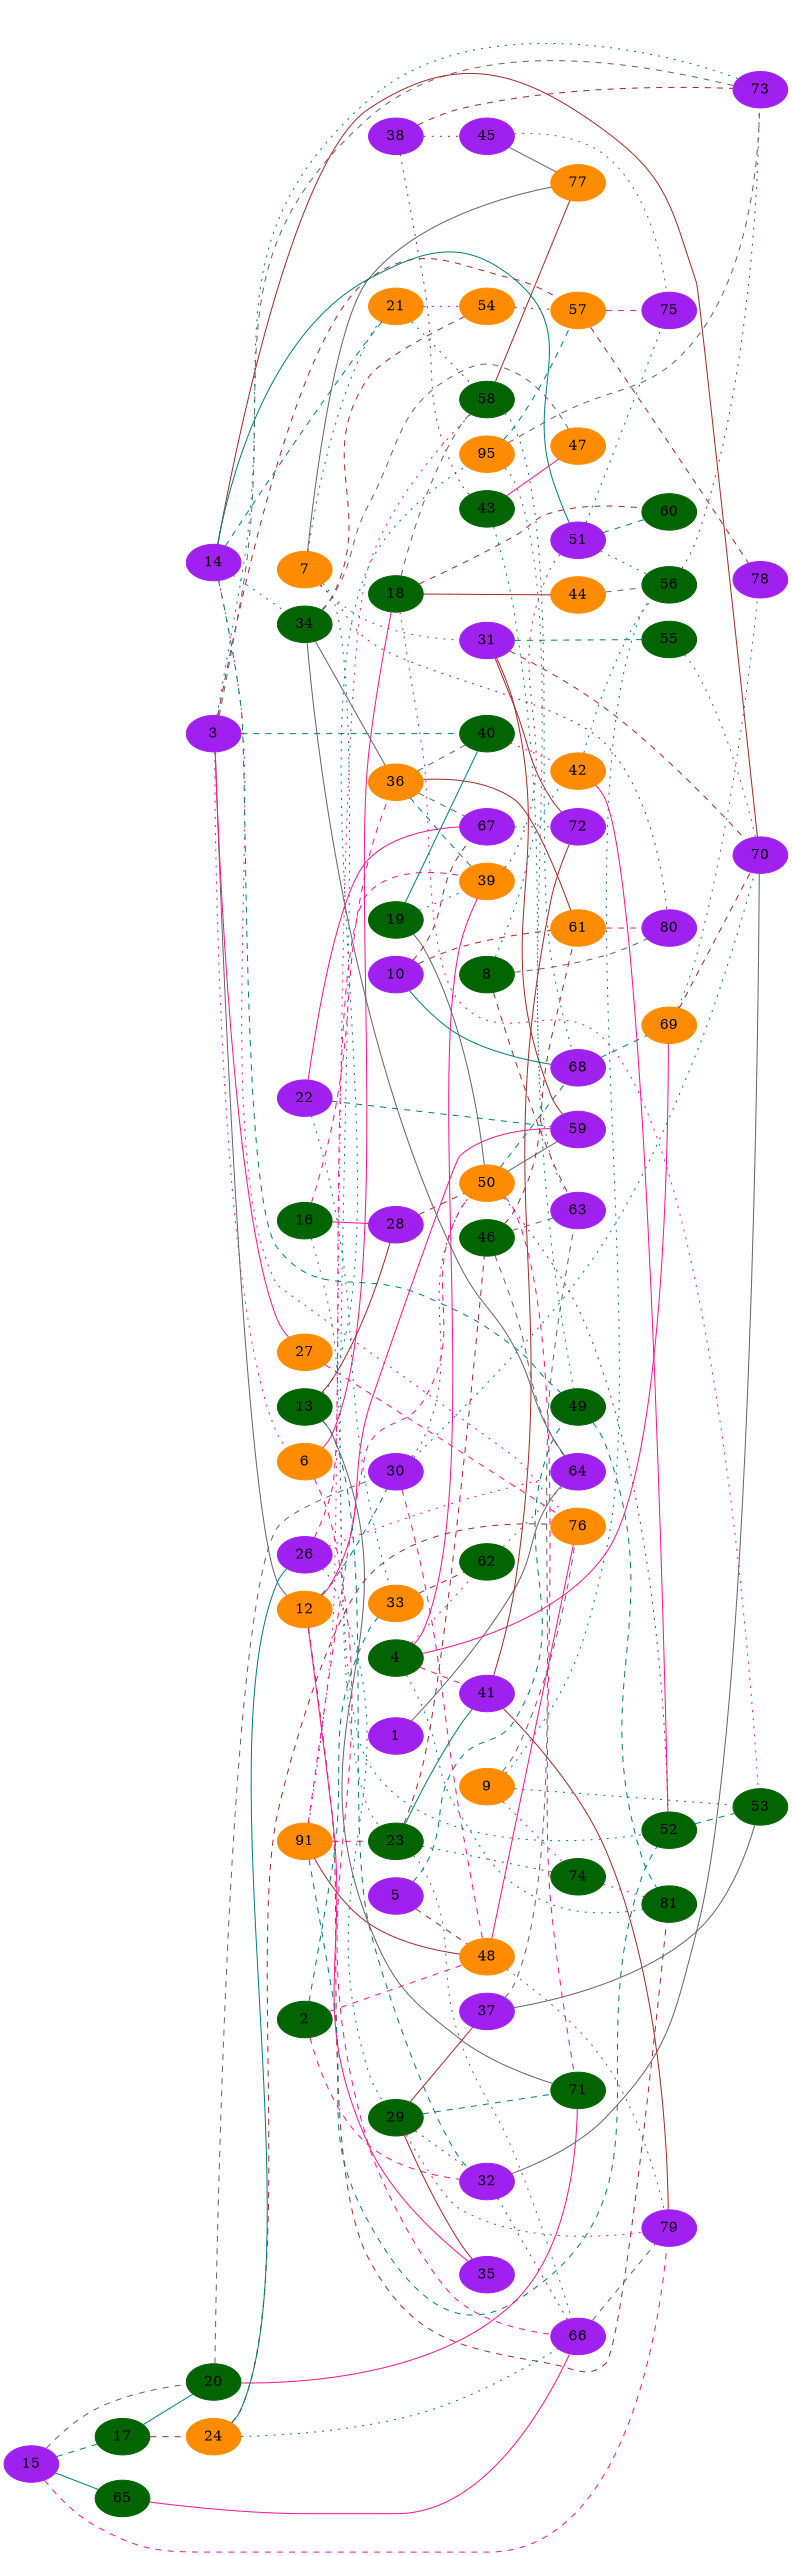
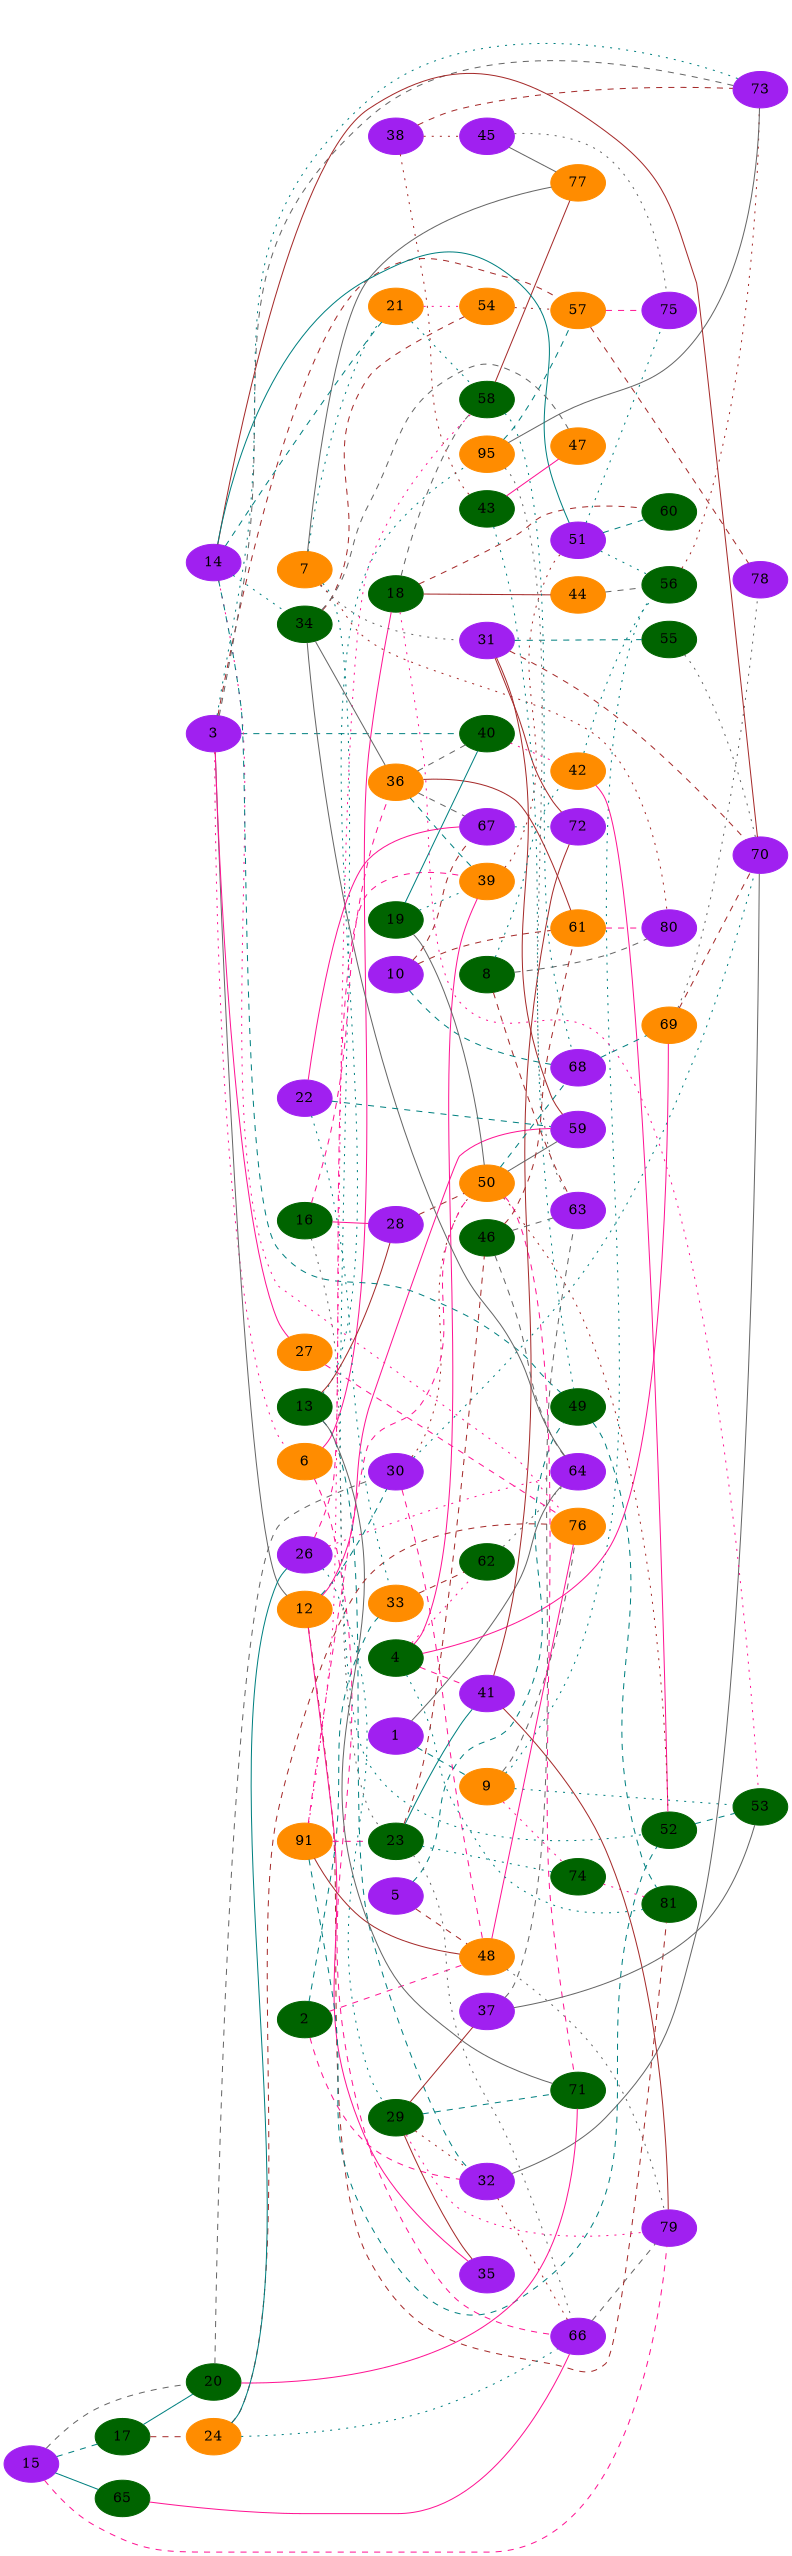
(697, 338) -> (697, 338)
(472, 1042) -> (472, 1042)
none -> (441, 1761)
